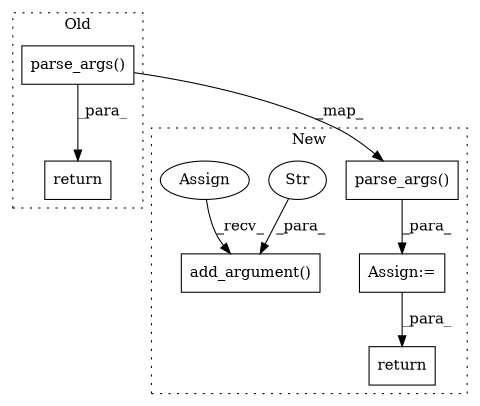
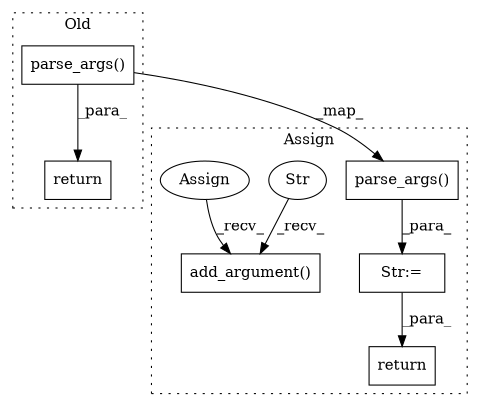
(309, 140) -> (309, 140)
(301, 227) -> (301, 227)
(402, 273) -> (402, 273)
